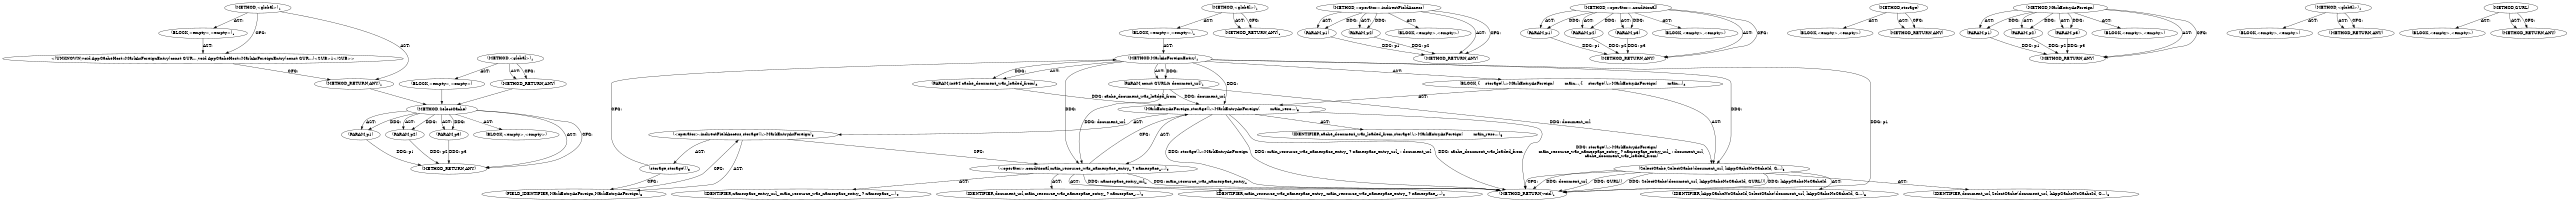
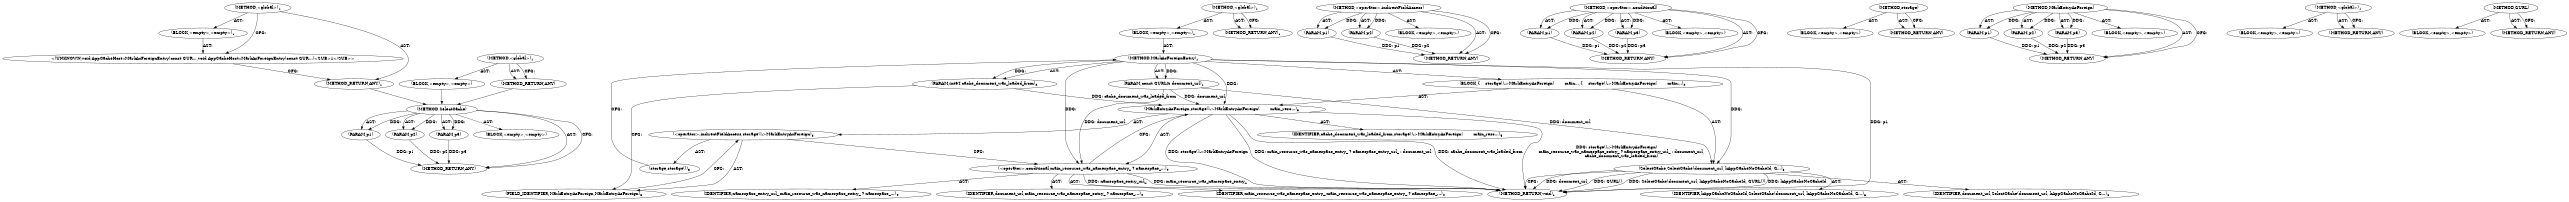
(637, 183) -> (729, 94)
